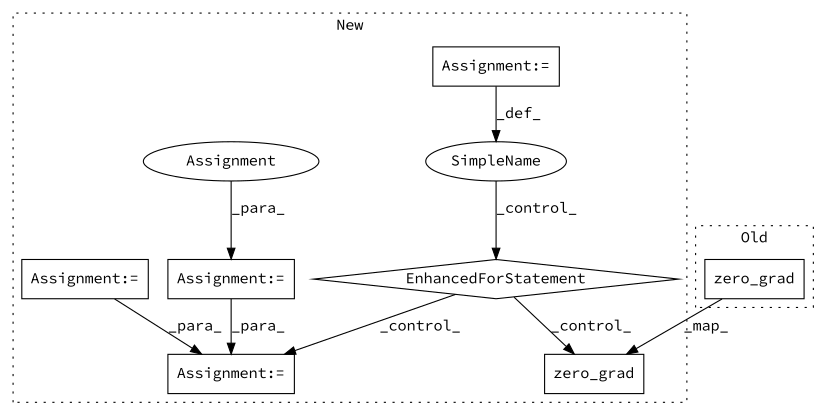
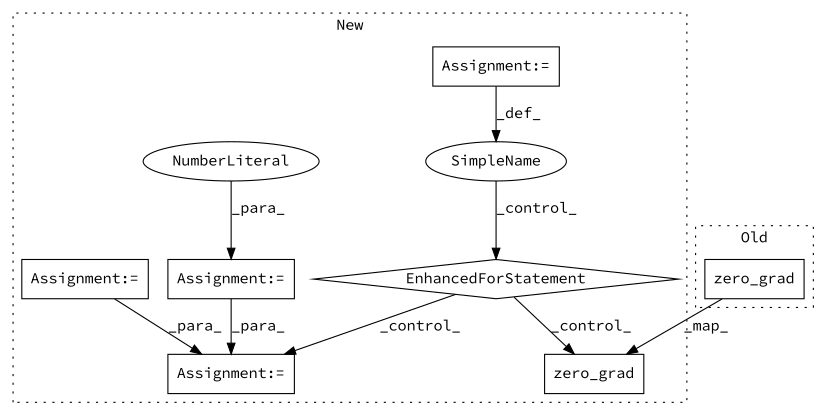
(231, 161) -> (231, 161)
